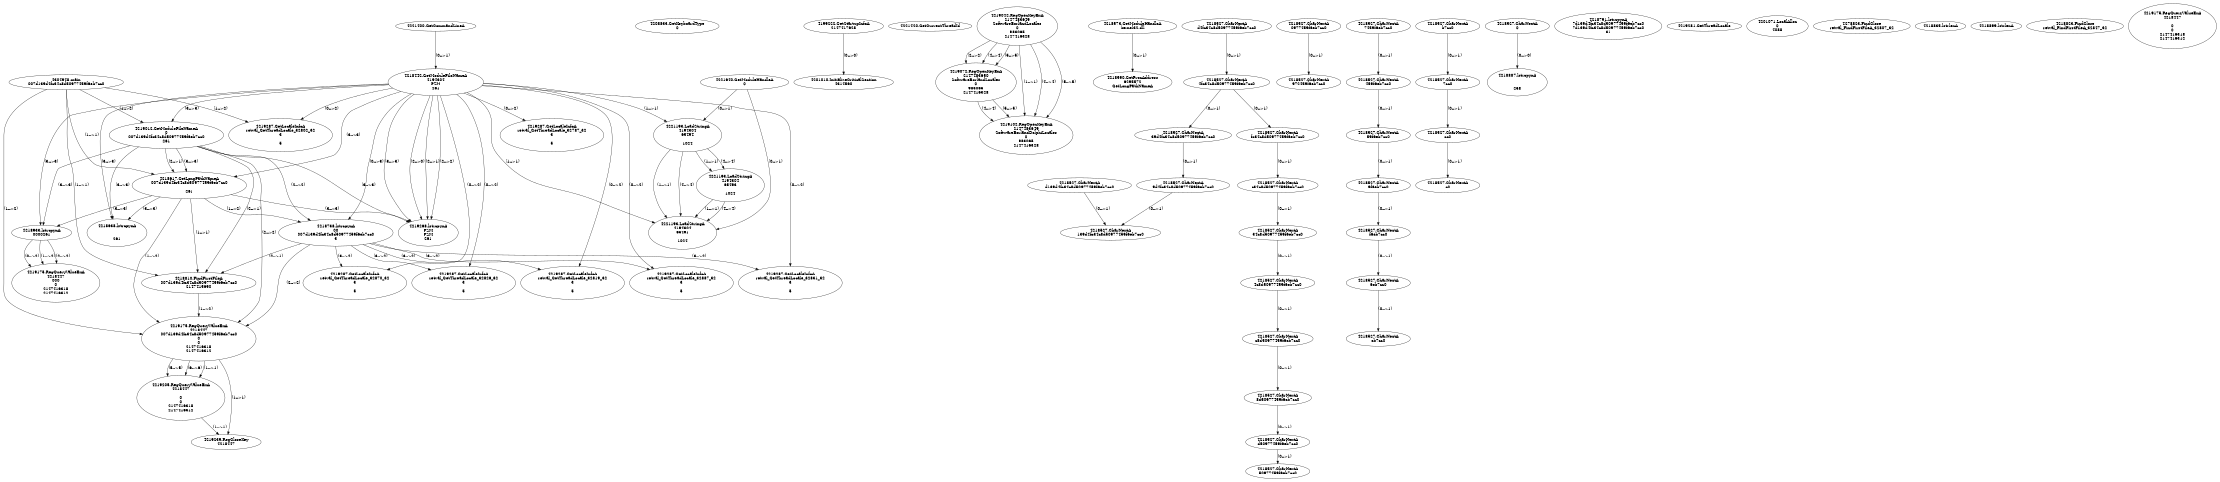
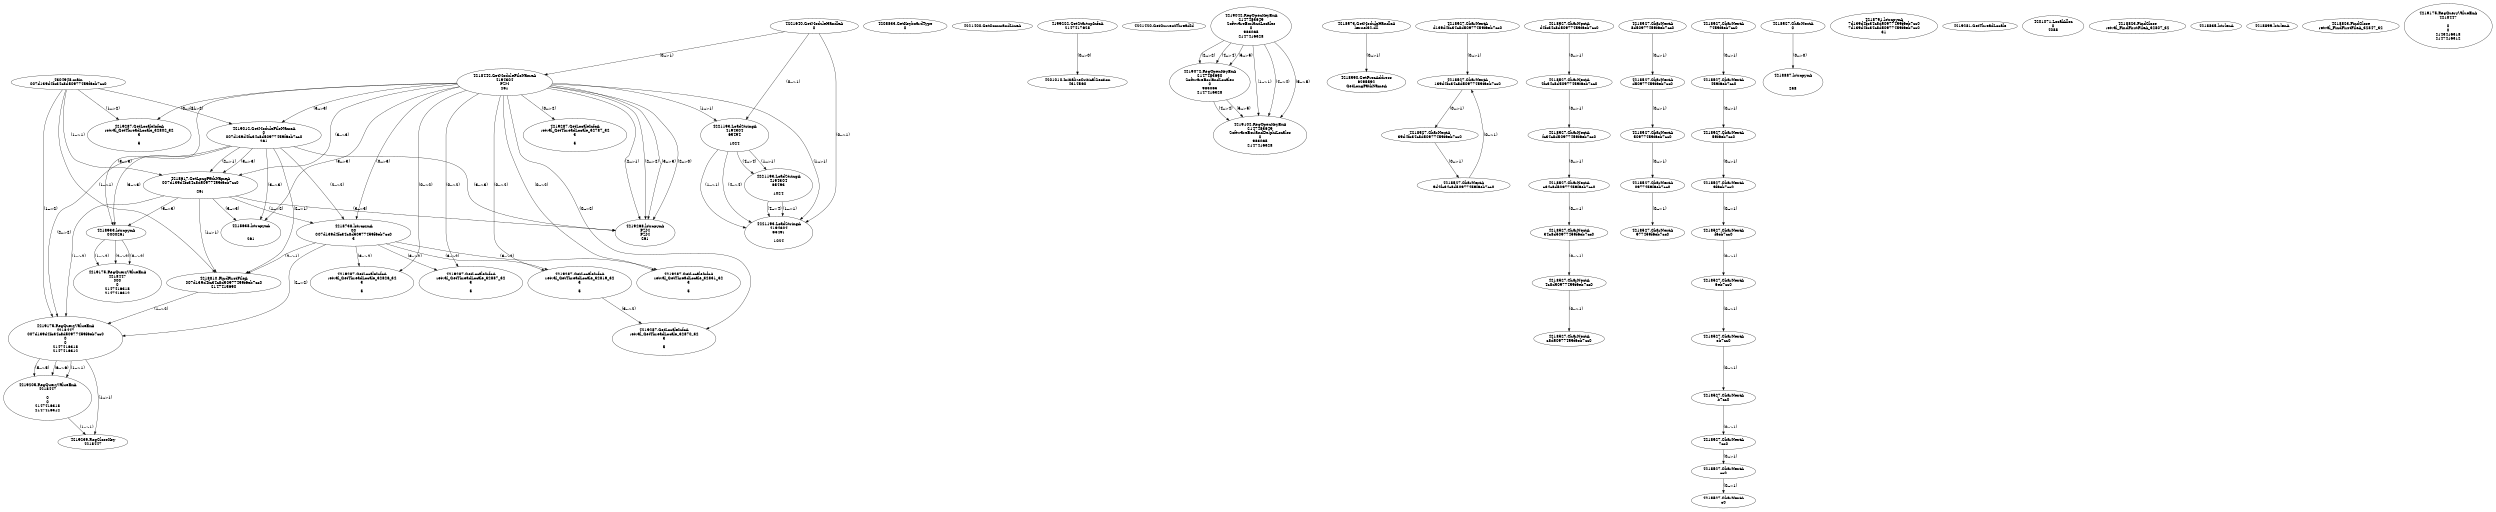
(1862, 26) -> (2137, 26)
(2172, 26) -> (2448, 26)
(436, 49) -> (666, 53)
(1133, 82) -> (1366, 82)
(1309, 82) -> (1653, 233)
(1206, 108) -> (1449, 108)
none -> (1653, 159)
(337, 256) -> (621, 310)
(1278, 367) -> none
none -> (1723, 367)
